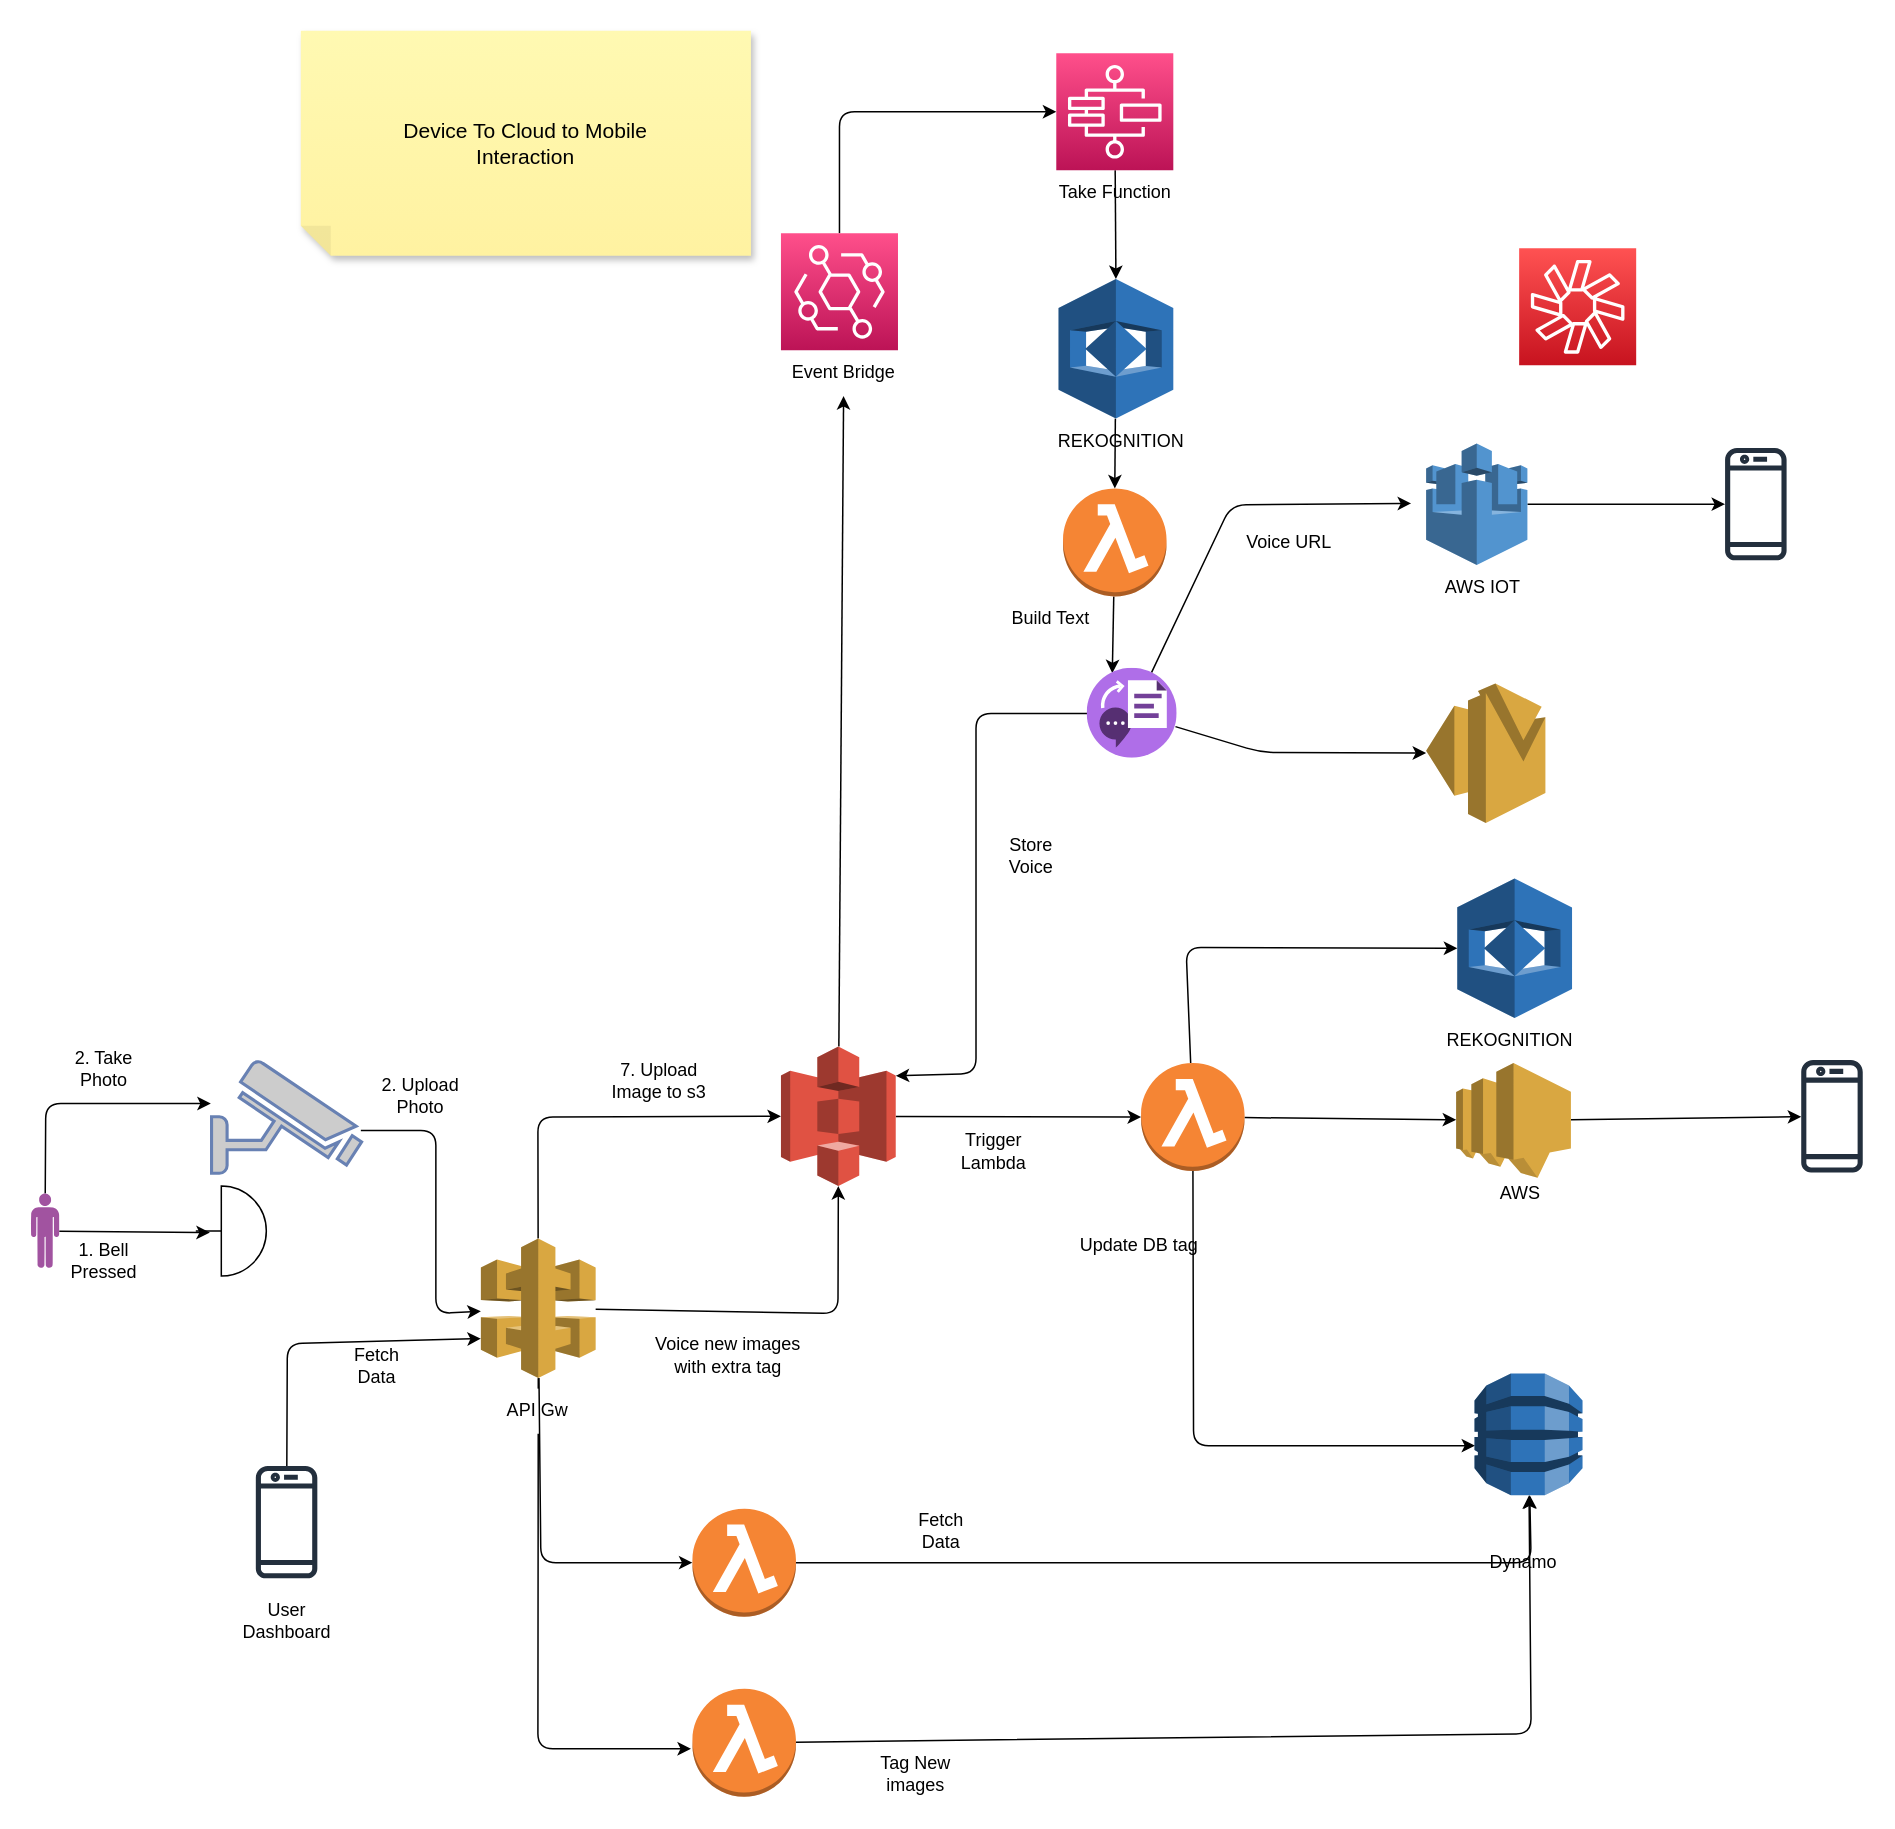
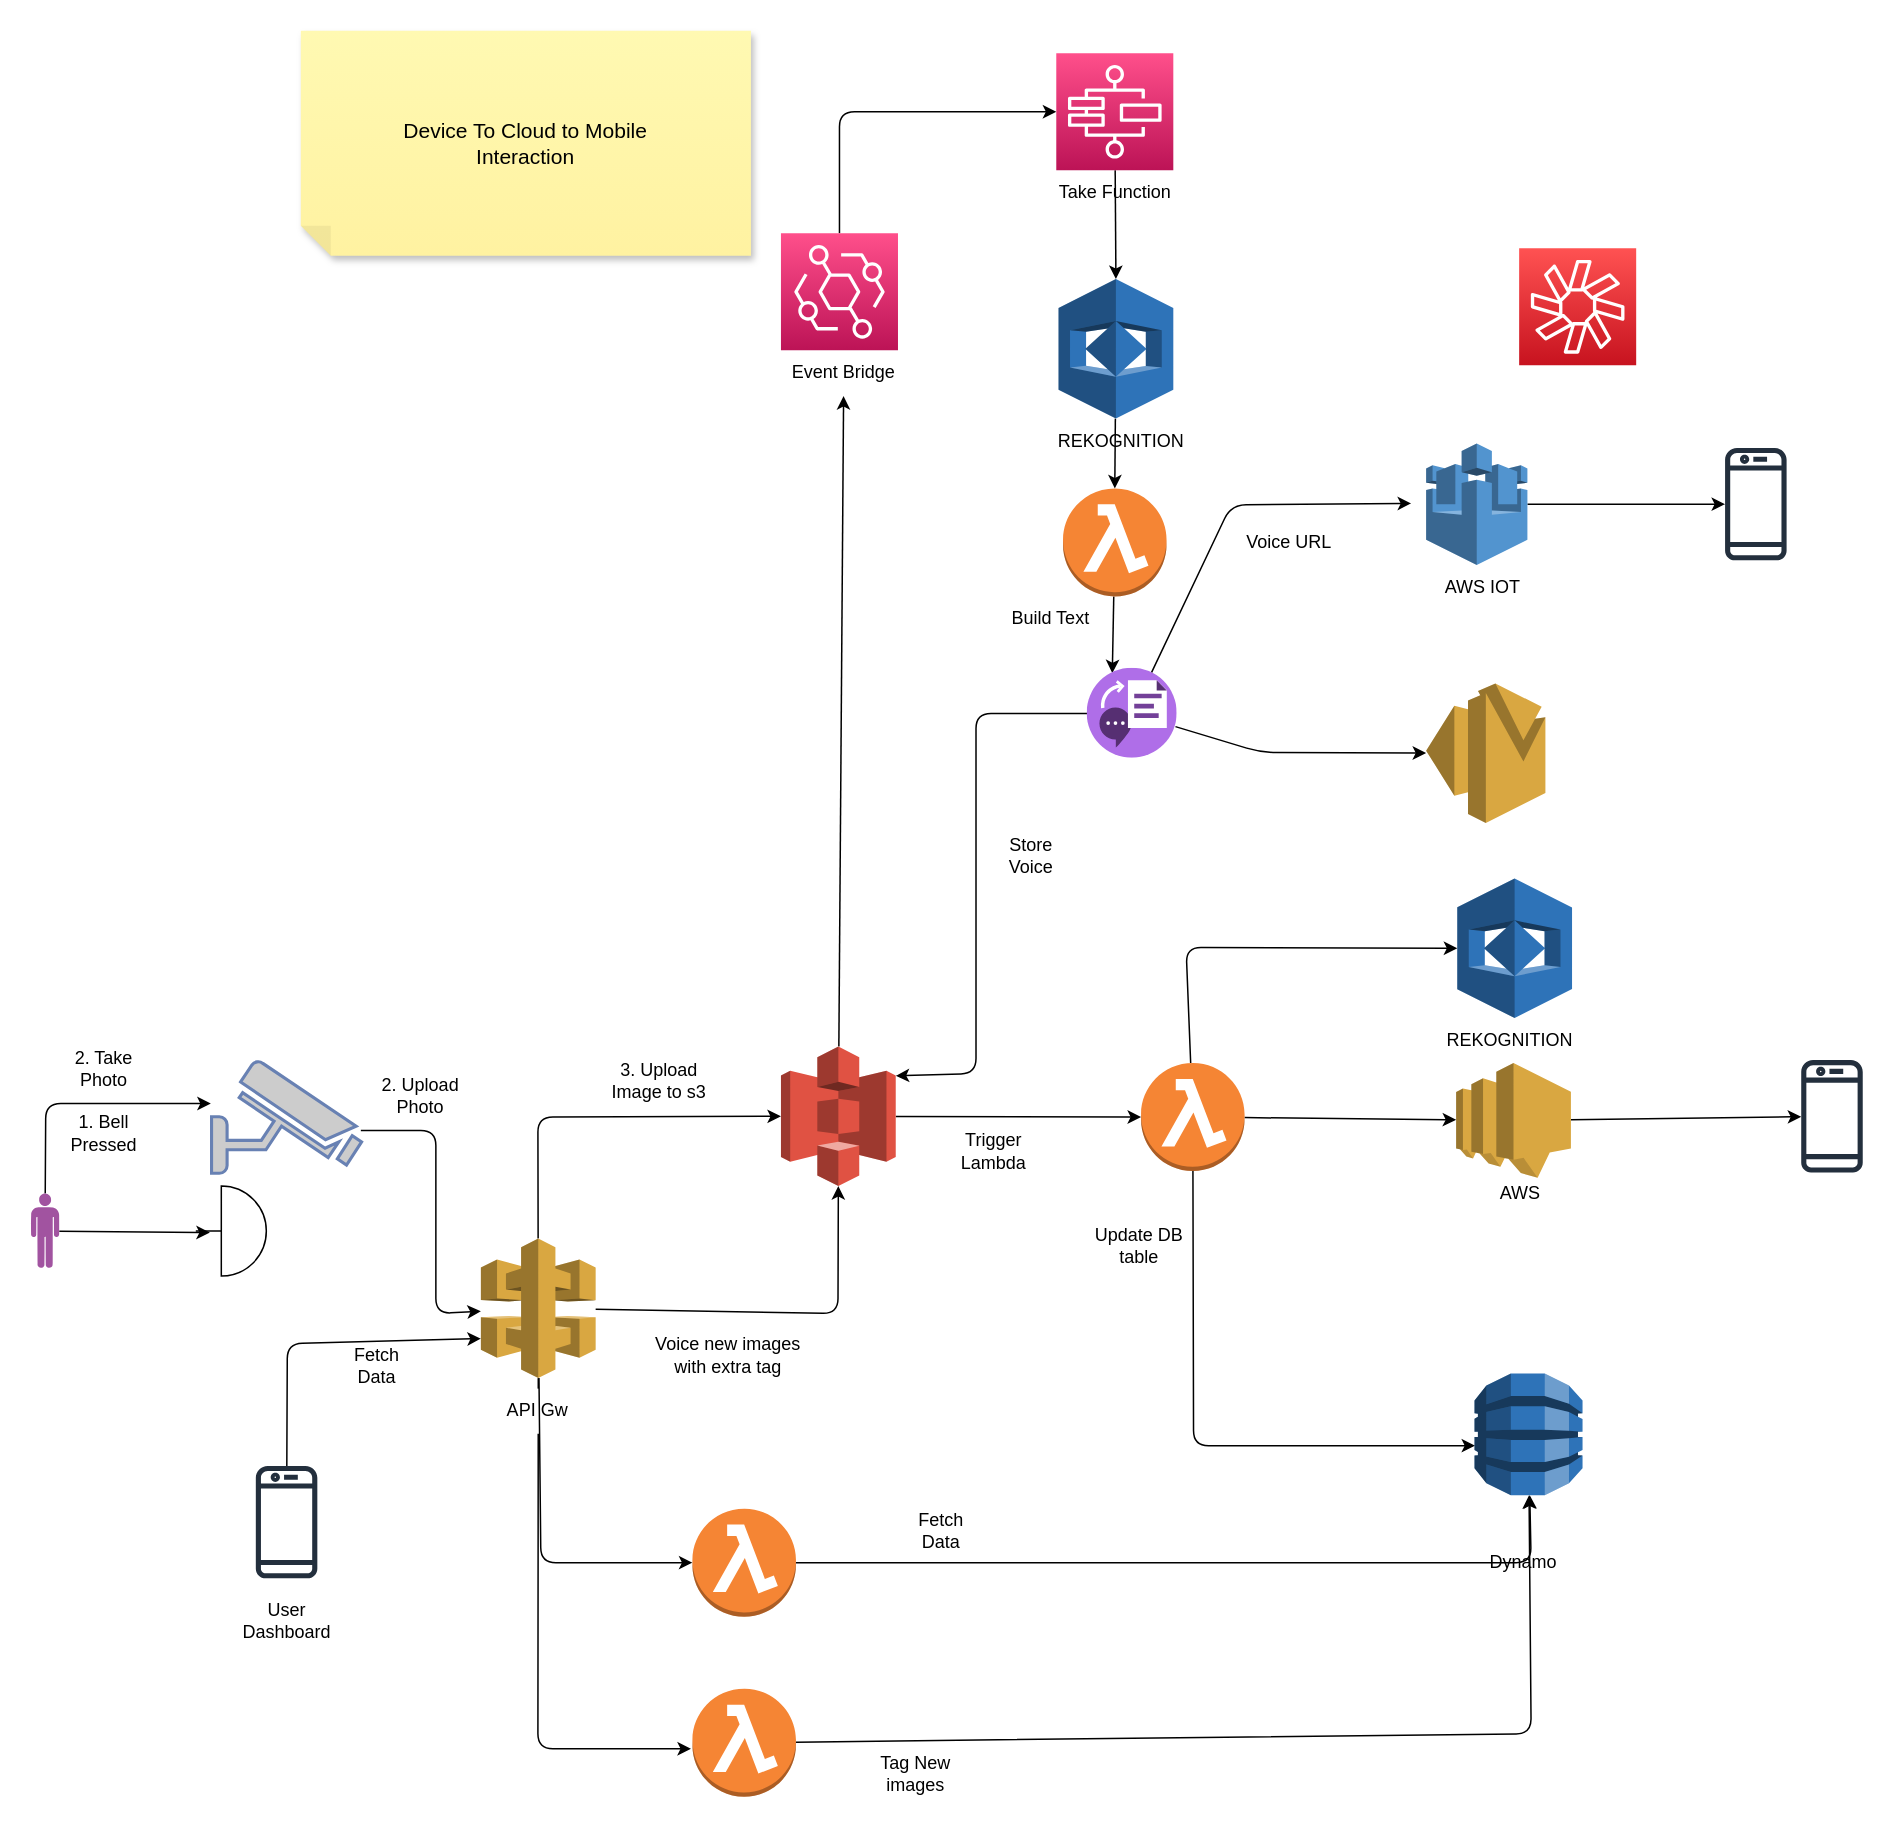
(659, 1081) -> (659, 1081)
(1139, 1246) -> (1139, 1246)
(104, 1261) -> (104, 1133)
